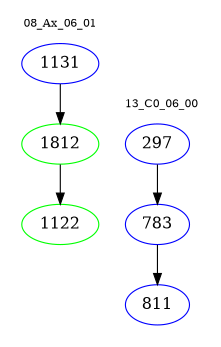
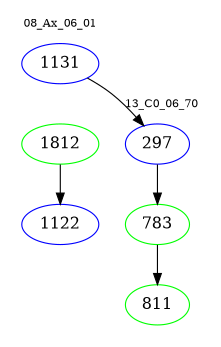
(60, 98) -> (123, 104)
(162, 104) -> (162, 104)
(60, 224) -> (60, 224)
(157, 224) -> (157, 224)
(157, 305) -> (157, 305)
